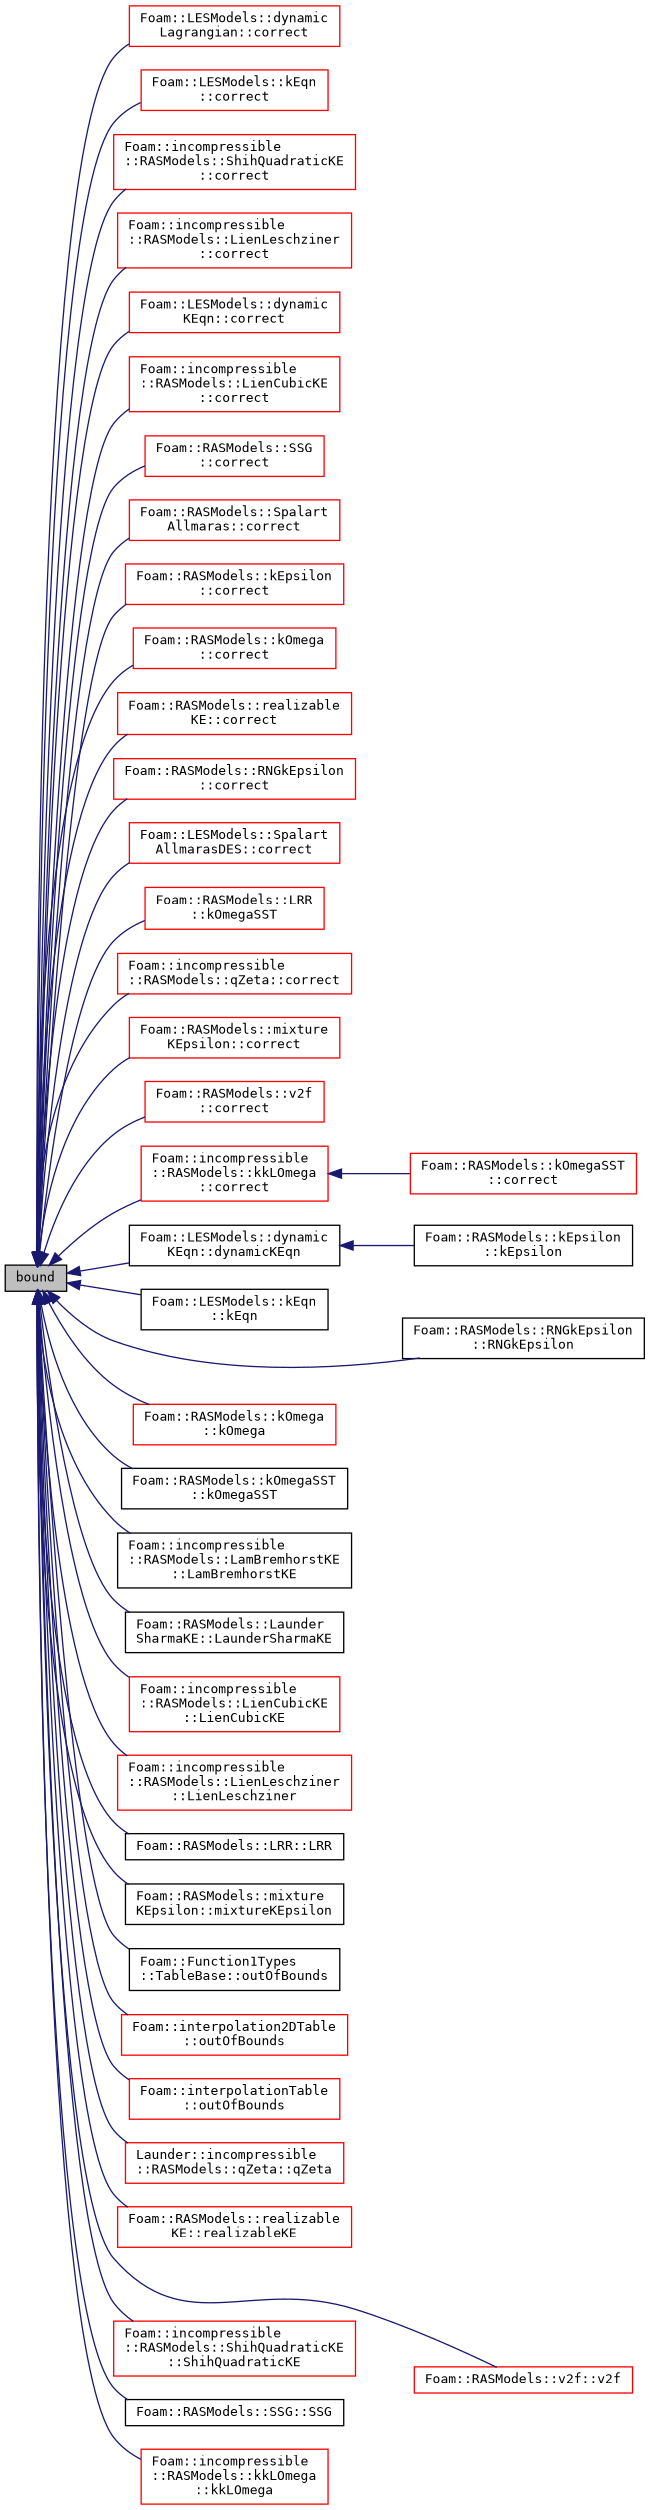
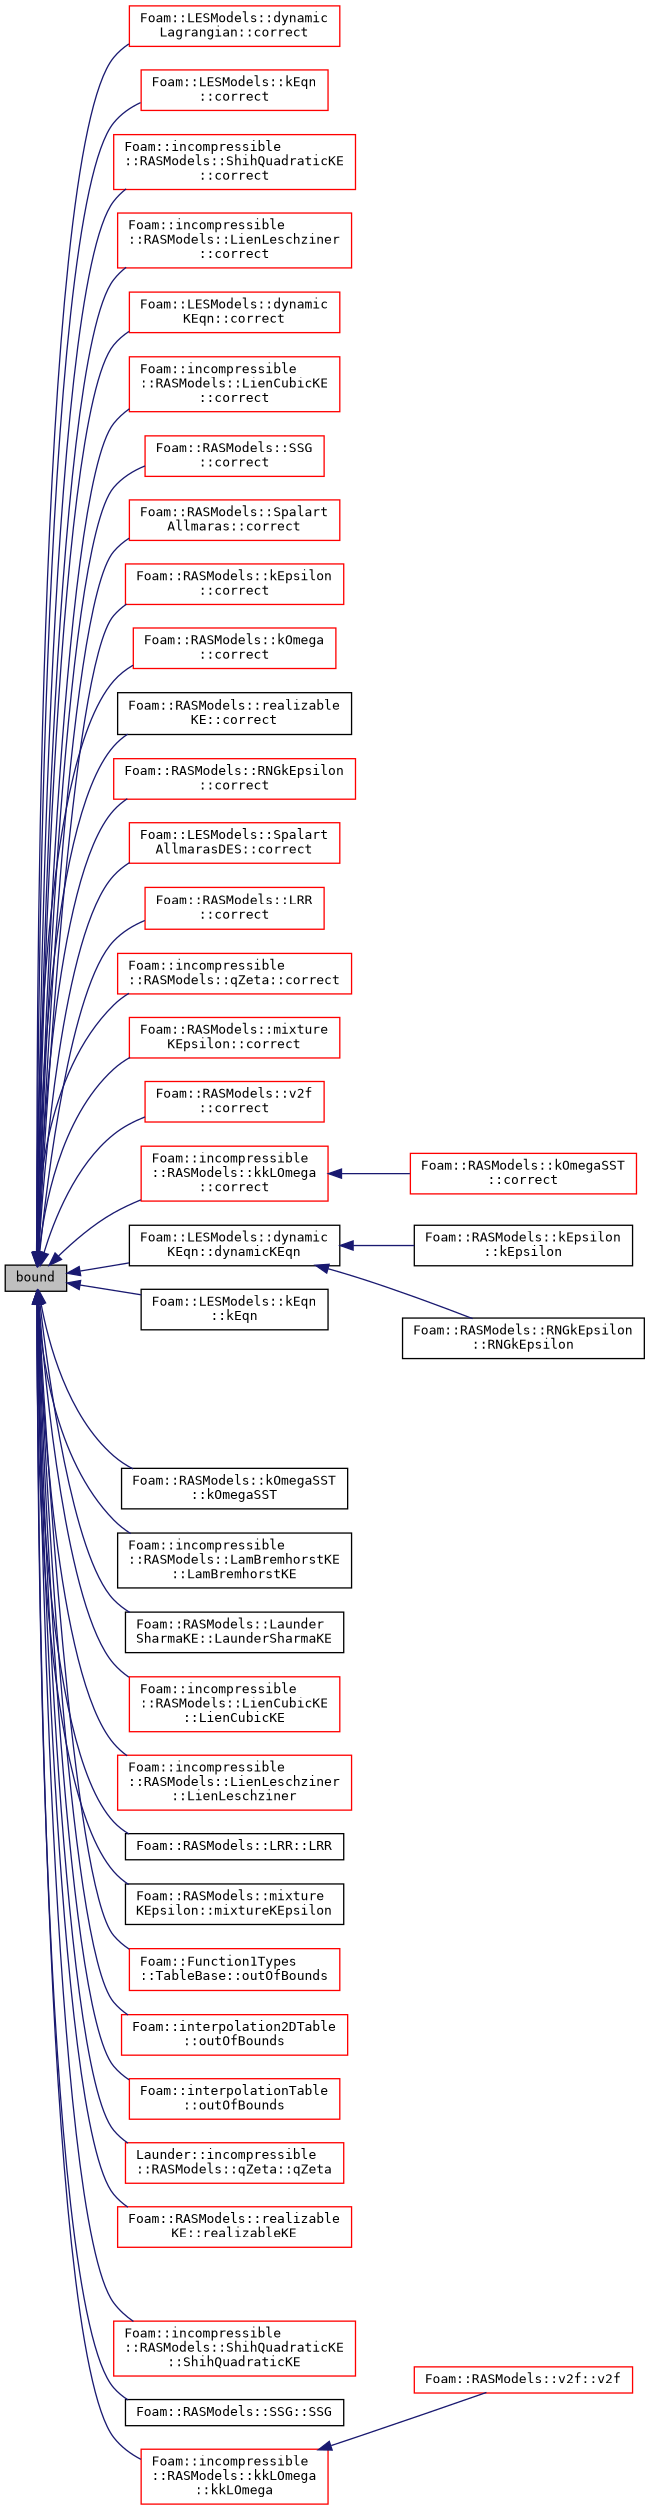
(235, 714) -> (235, 714)
(235, 908) -> (235, 908)
(230, 1365) -> (401, 1292)
(235, 1425) -> none
(235, 1970) -> (235, 1970)
(101, 2225) -> (409, 2419)
